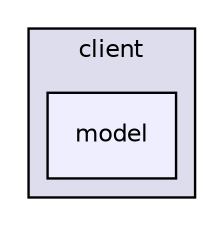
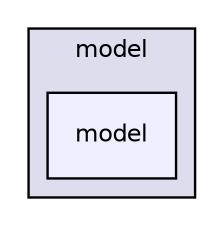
(112, 51) -> (112, 51)
